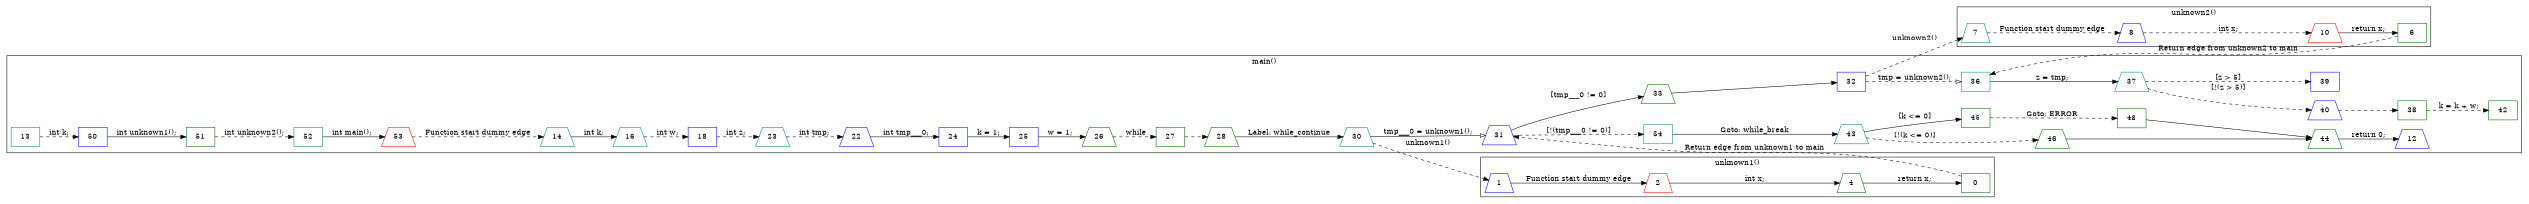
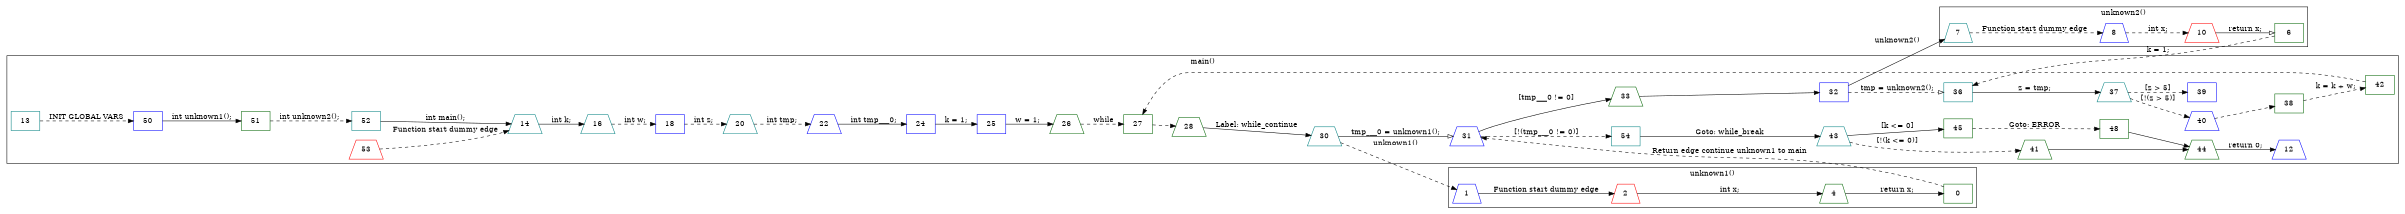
(2365, 33) -> (2242, 33)
(2228, 49) -> (2158, 50)
(1907, 60) -> (1894, 64)
none -> (1747, 73)
(59, 133) -> (87, 117)
(351, 137) -> (443, 123)
(773, 137) -> (740, 124)
(2052, 139) -> (2035, 150)
(1755, 148) -> (1730, 151)
